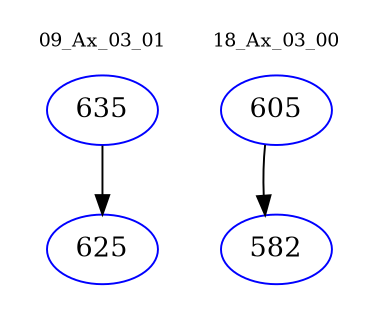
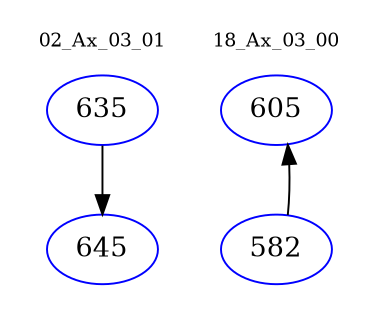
(102, 42) -> (102, 42)
(264, 170) -> (289, 190)
(102, 249) -> (102, 249)
